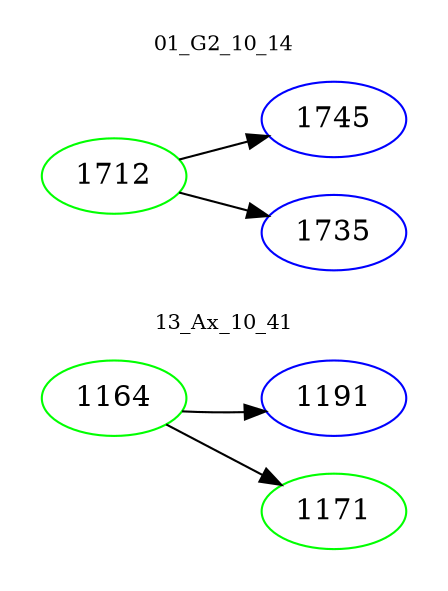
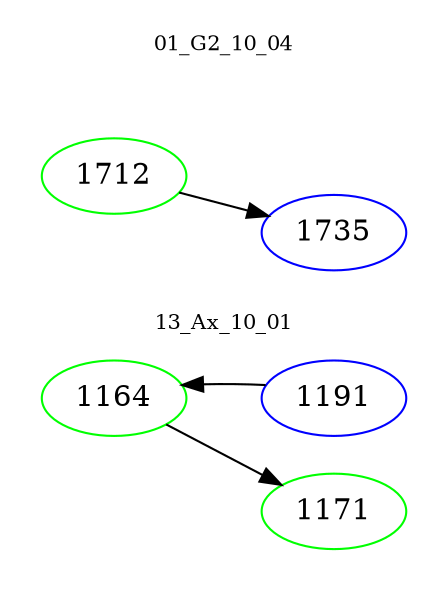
(224, 45) -> (224, 45)
(334, 119) -> none
(224, 324) -> (224, 324)
(213, 412) -> (234, 384)
